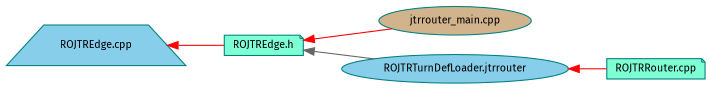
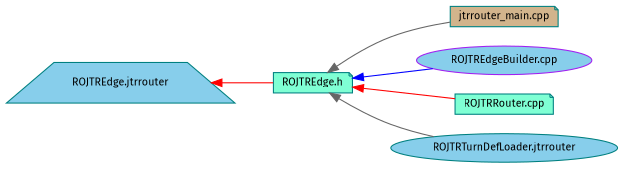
(455, 21) -> (504, 17)
(353, 34) -> (391, 37)
(96, 45) -> (121, 83)
none -> (504, 60)
(593, 69) -> (409, 94)
